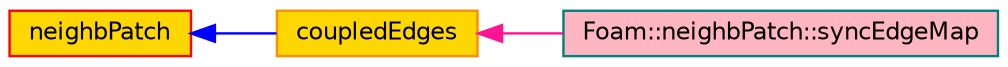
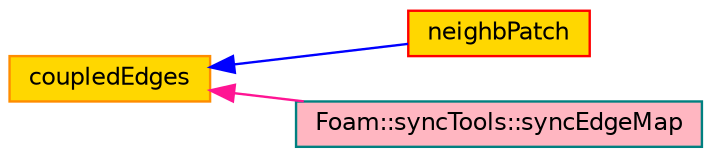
(246, 33) -> (321, 54)
(781, 33) -> (499, 124)
